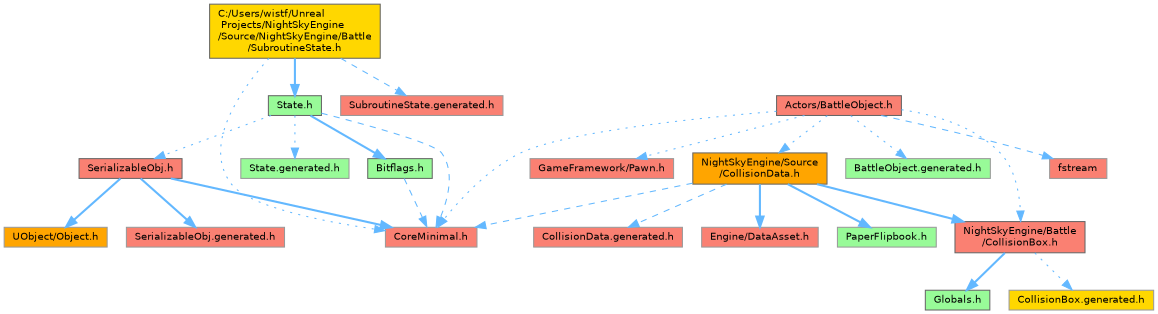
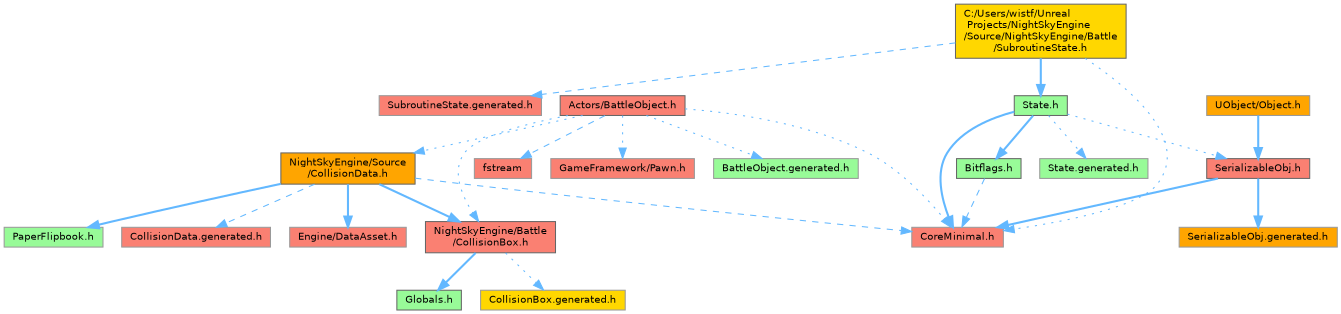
(415, 140) -> (951, 147)
(97, 199) -> (1258, 132)
(205, 237) -> (1258, 237)
